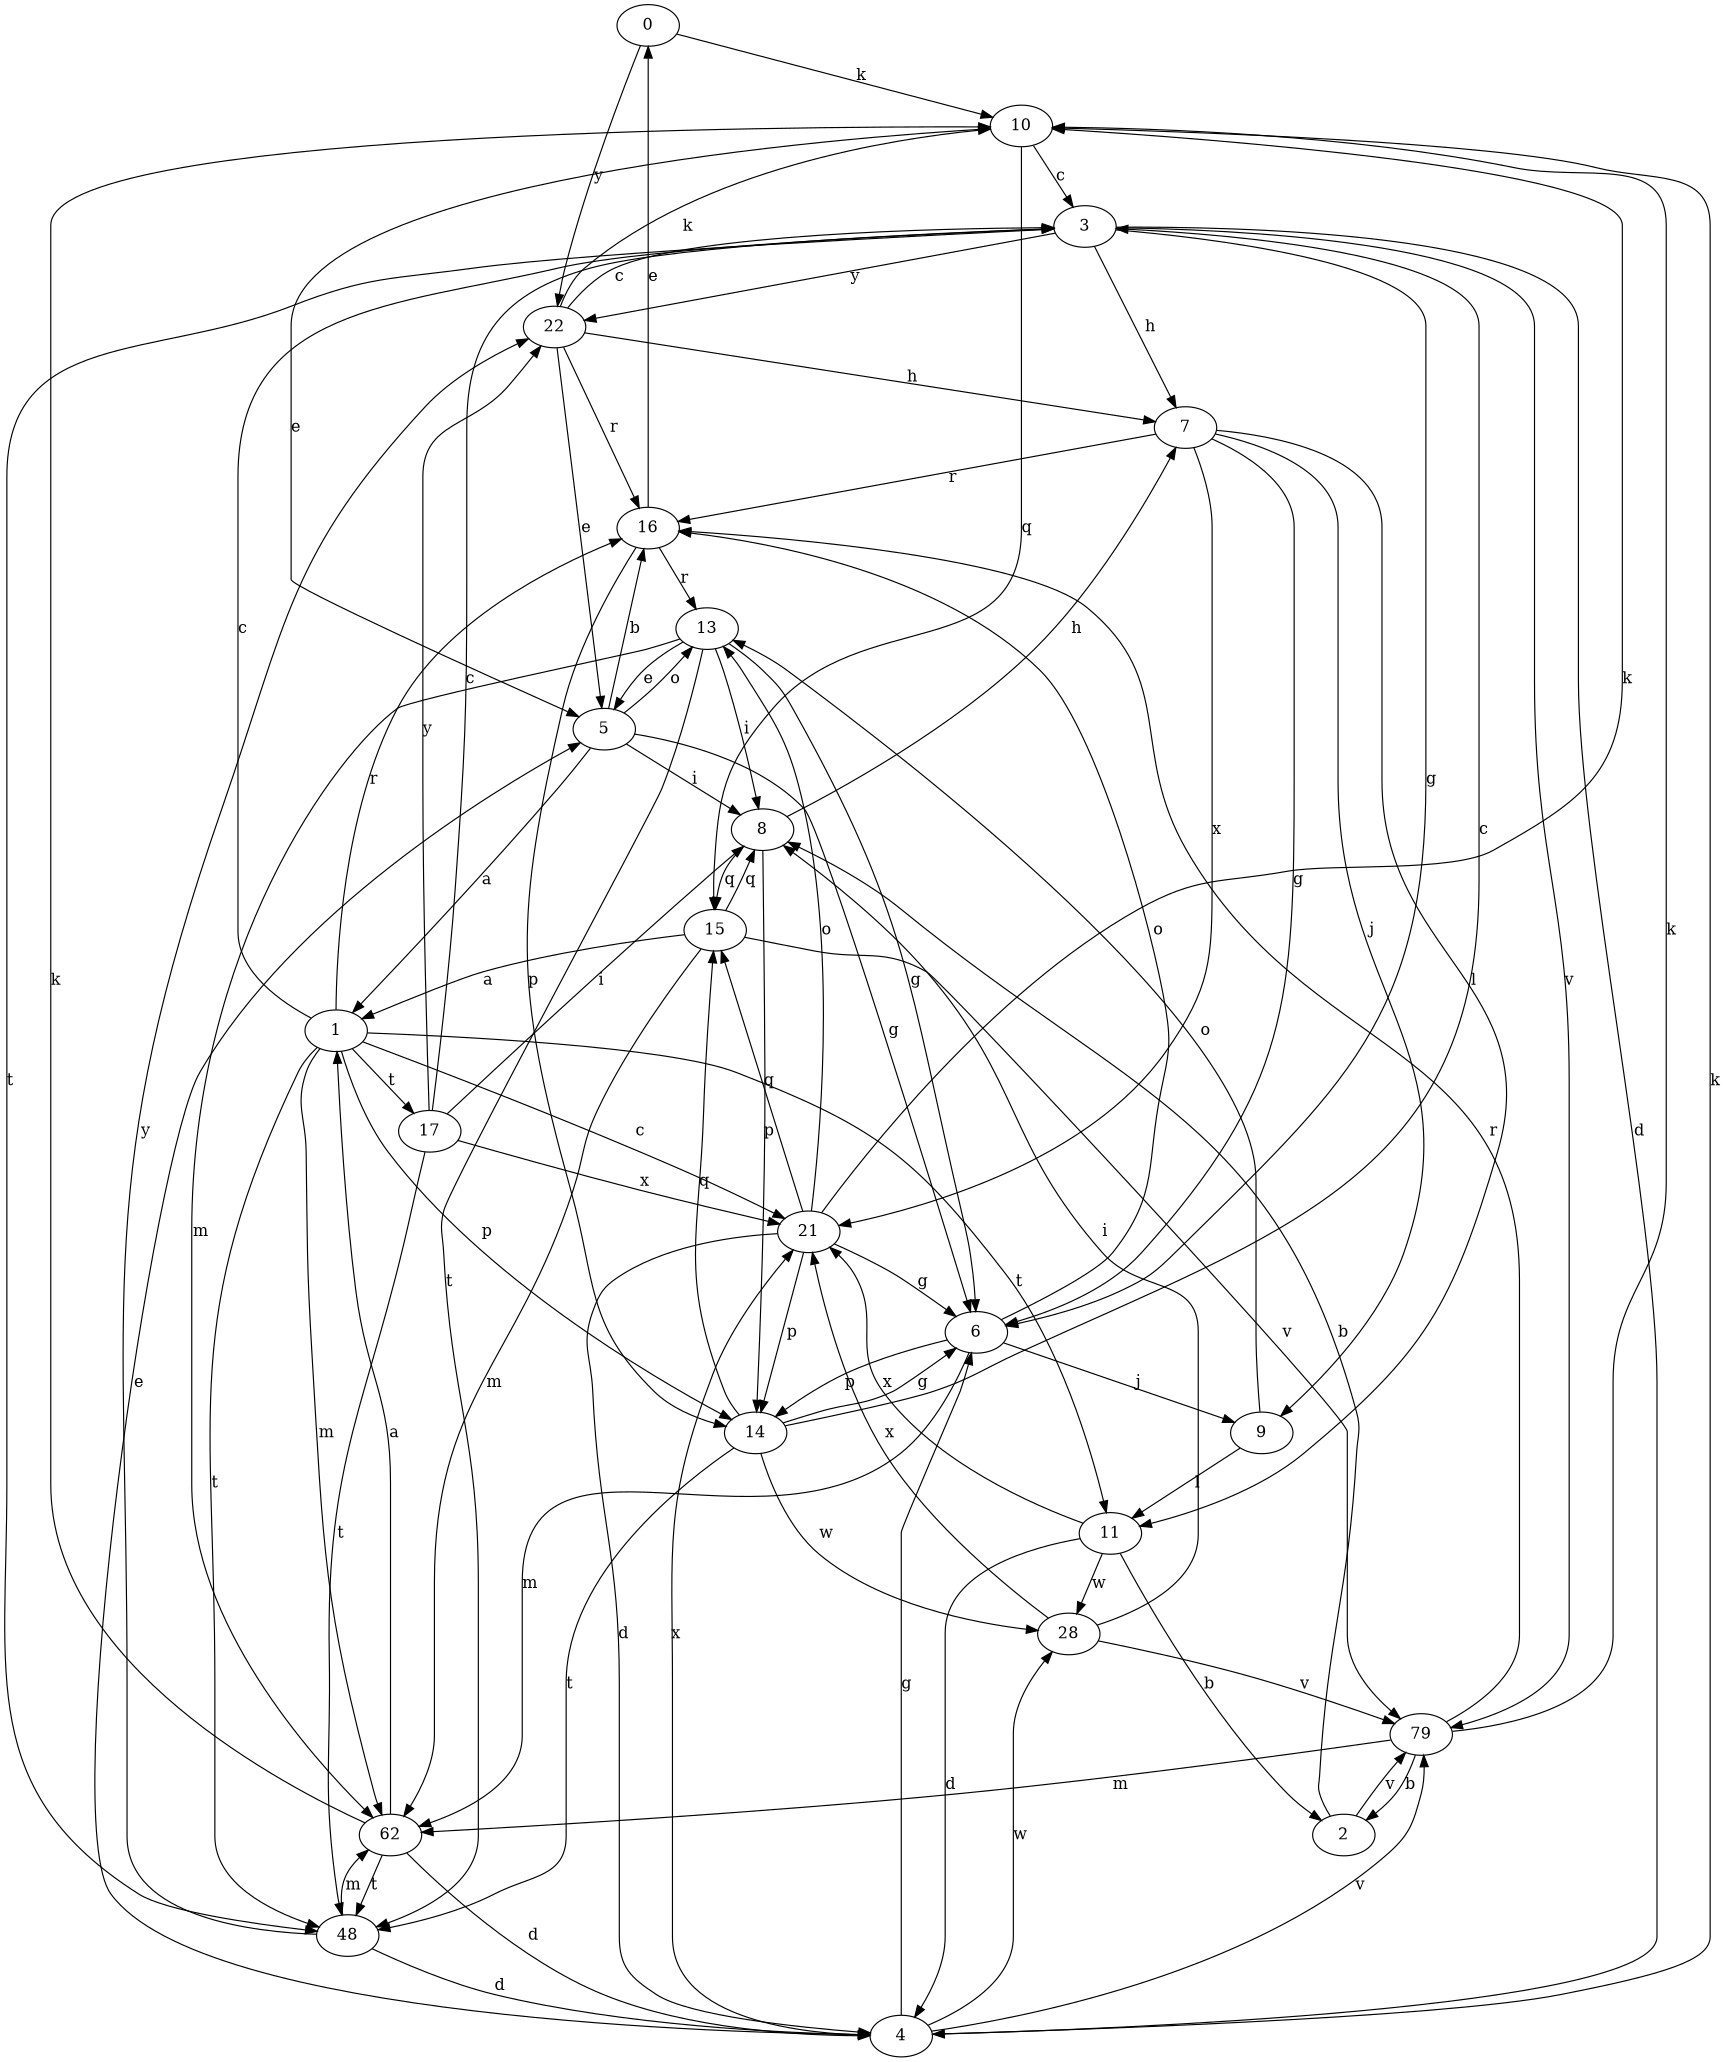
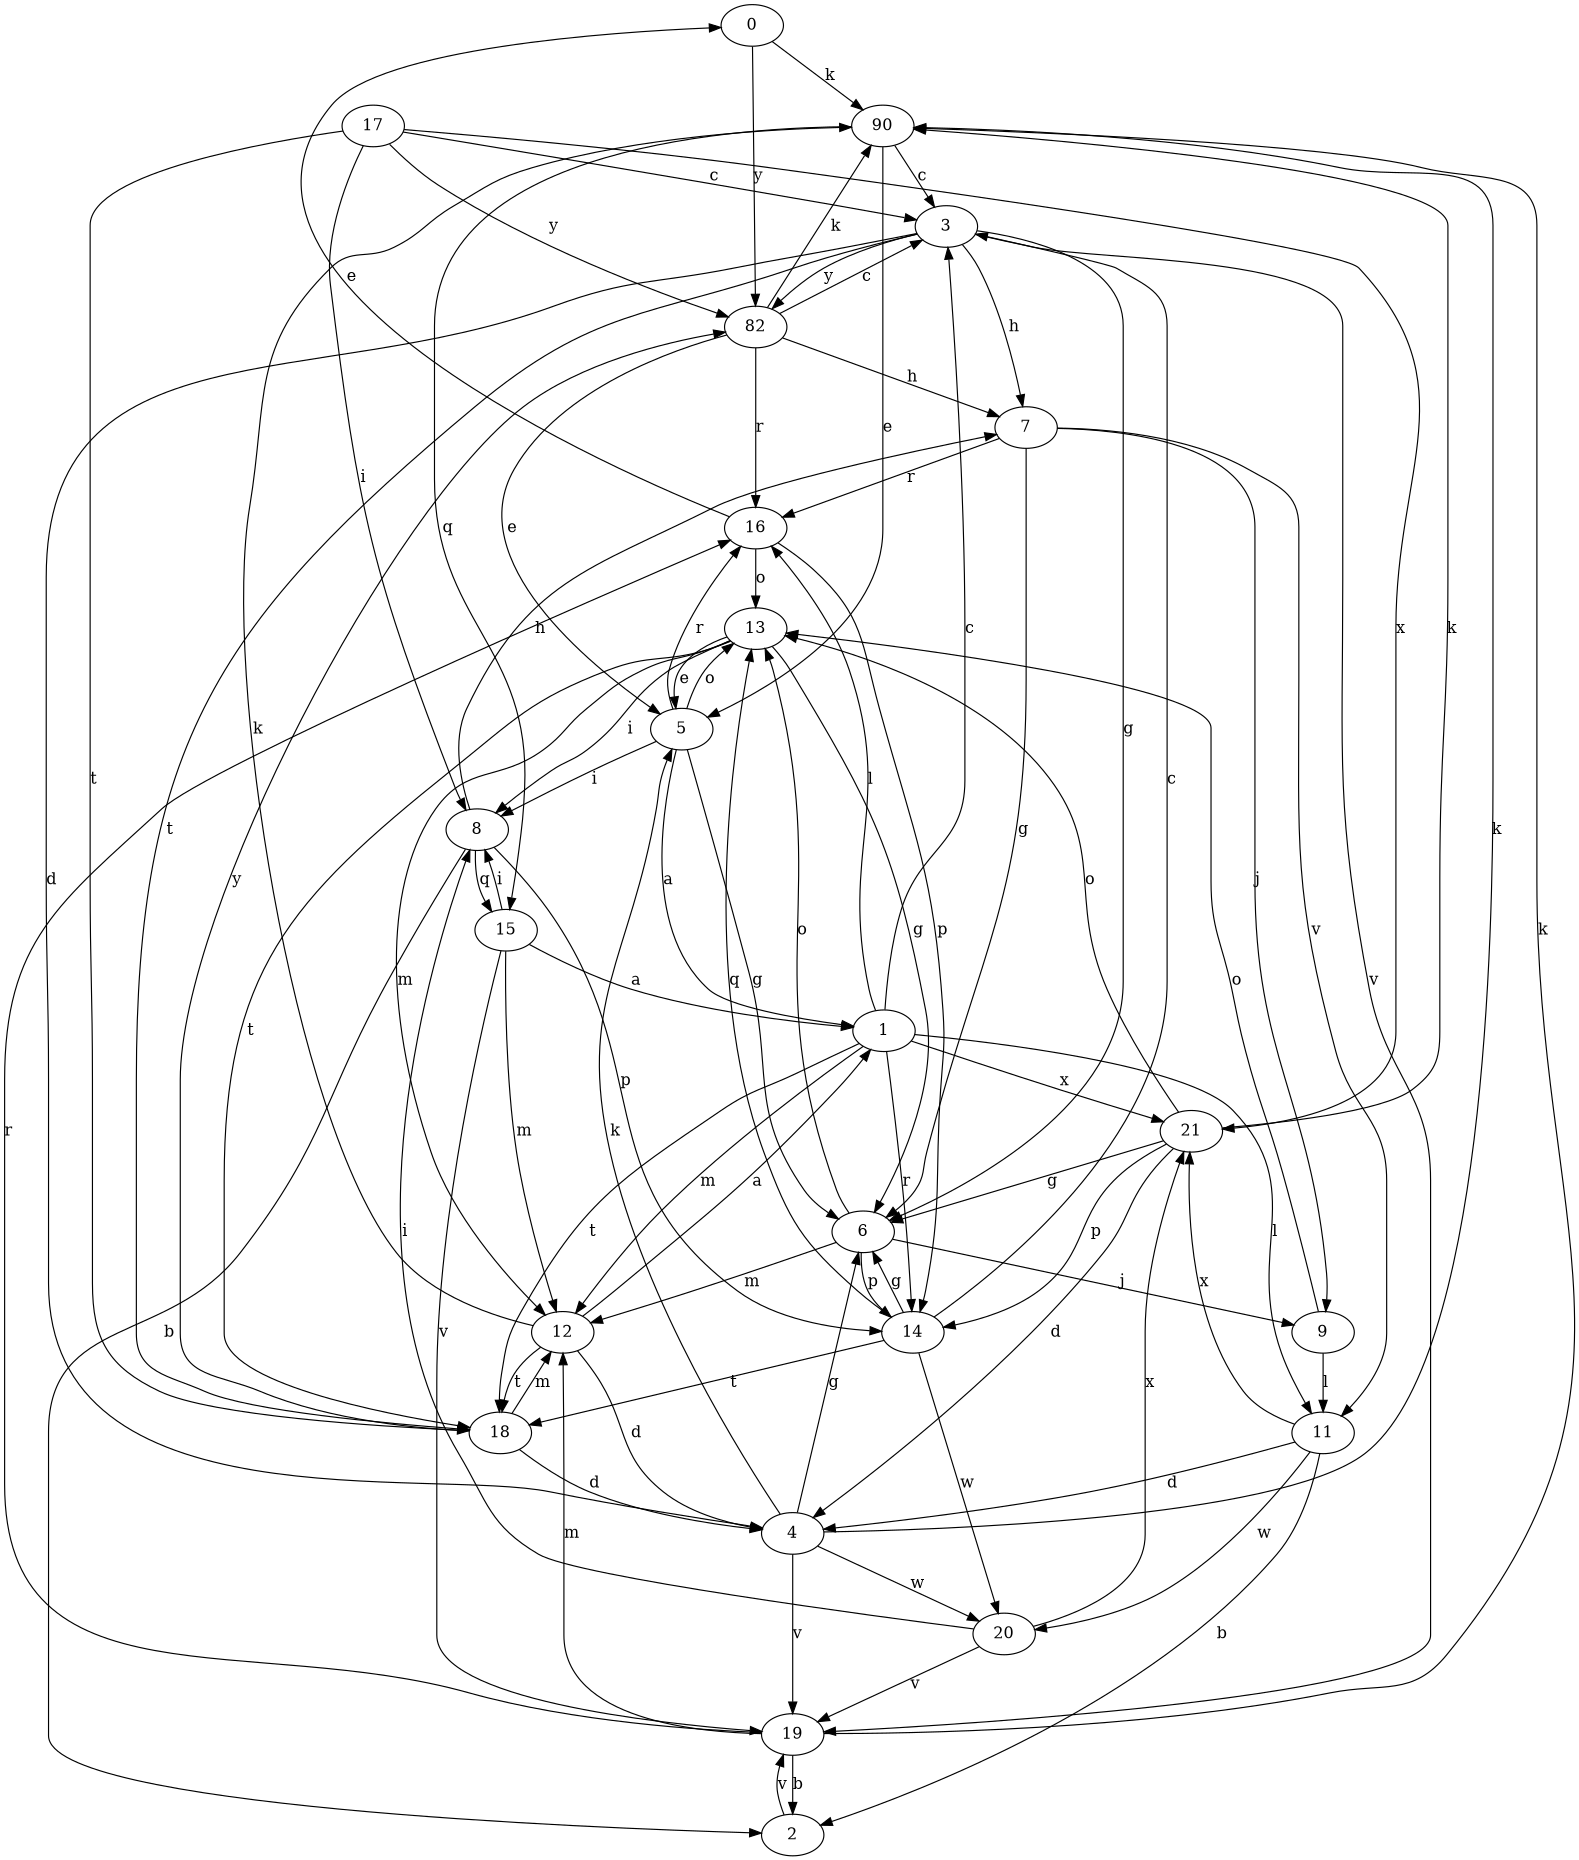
(1021, 126) -> (883, 126)
(555, 327) -> (756, 327)
(685, 578) -> (761, 578)
(635, 629) -> (700, 629)
(374, 779) -> (871, 779)
(1121, 835) -> (797, 939)
(751, 880) -> (500, 880)
(1211, 937) -> none
(1474, 980) -> (1317, 930)
(756, 1062) -> none
(379, 1077) -> none
(640, 1131) -> (1065, 1081)
(699, 1193) -> (735, 1032)
(488, 1232) -> (907, 1182)
(1292, 1252) -> (49, 1572)
(1020, 1282) -> (1275, 1232)
(139, 1383) -> (615, 1131)
(1069, 1634) -> (1004, 1634)
(672, 1705) -> none
(1421, 1734) -> (793, 1734)
(391, 1835) -> (563, 1332)
(348, 1936) -> (500, 1433)
